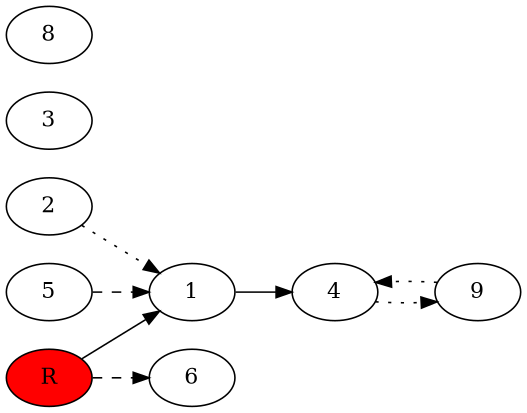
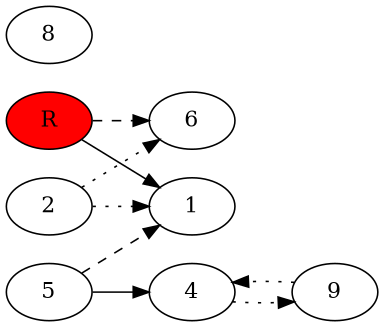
(49, 121) -> none
none -> (111, 170)
(256, 292) -> (113, 292)
